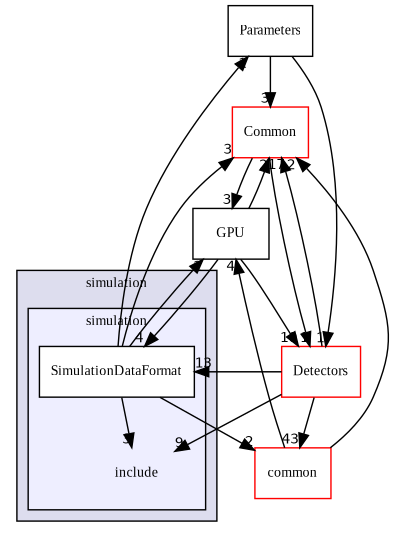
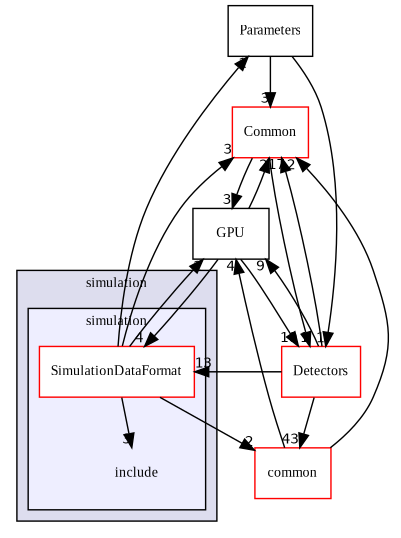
(117, 372) -> (117, 372)
(235, 419) -> (298, 307)
